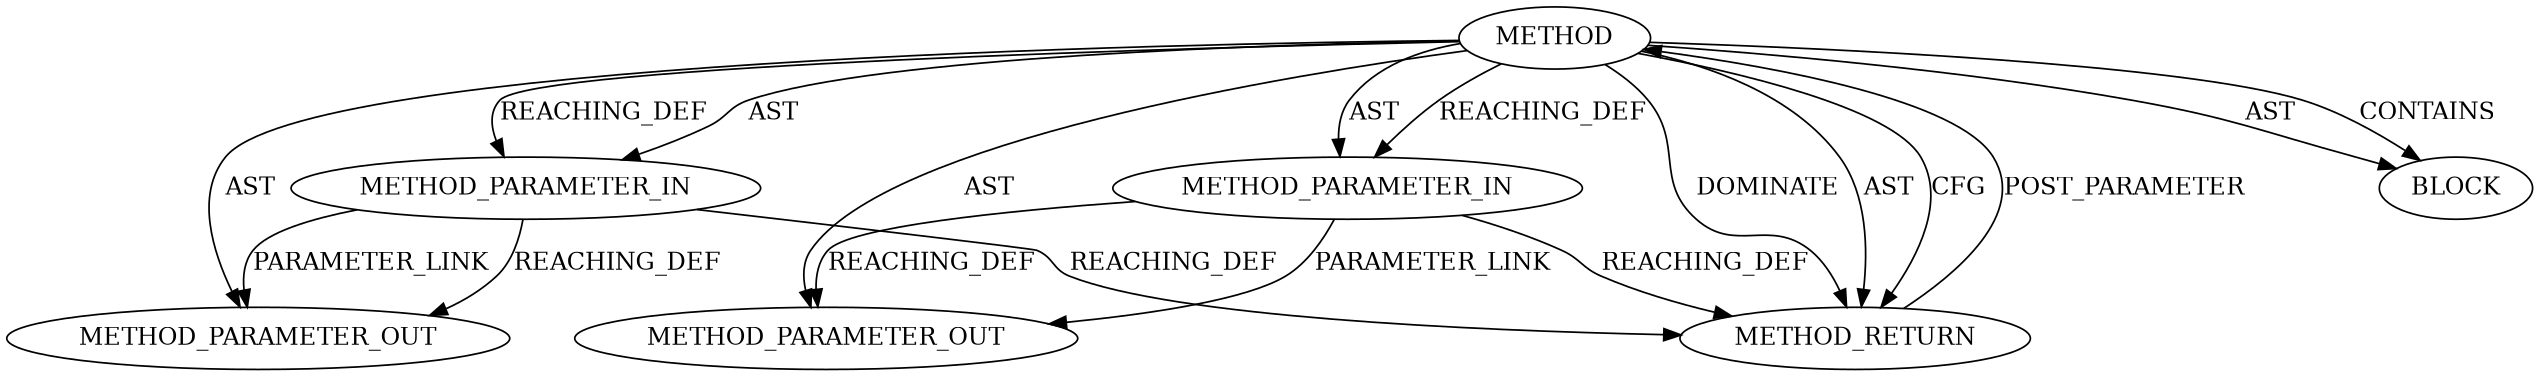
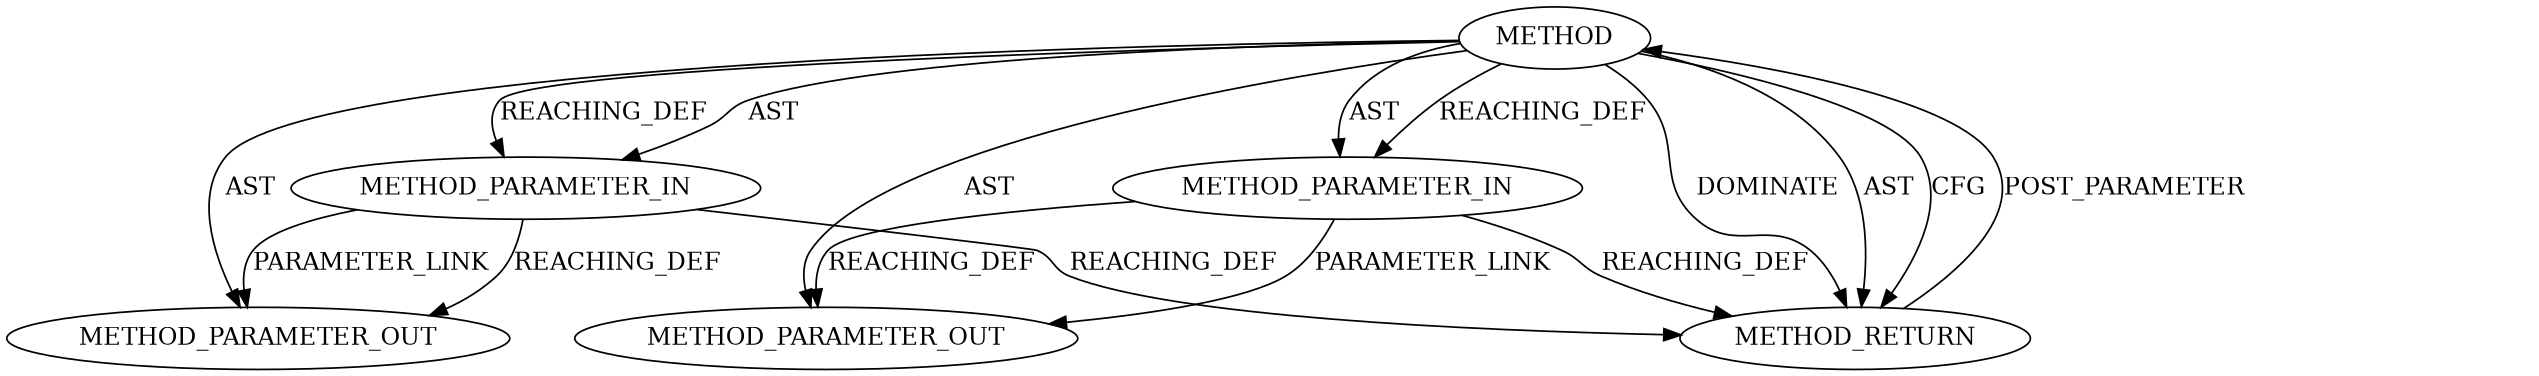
(2456, 188) -> none
